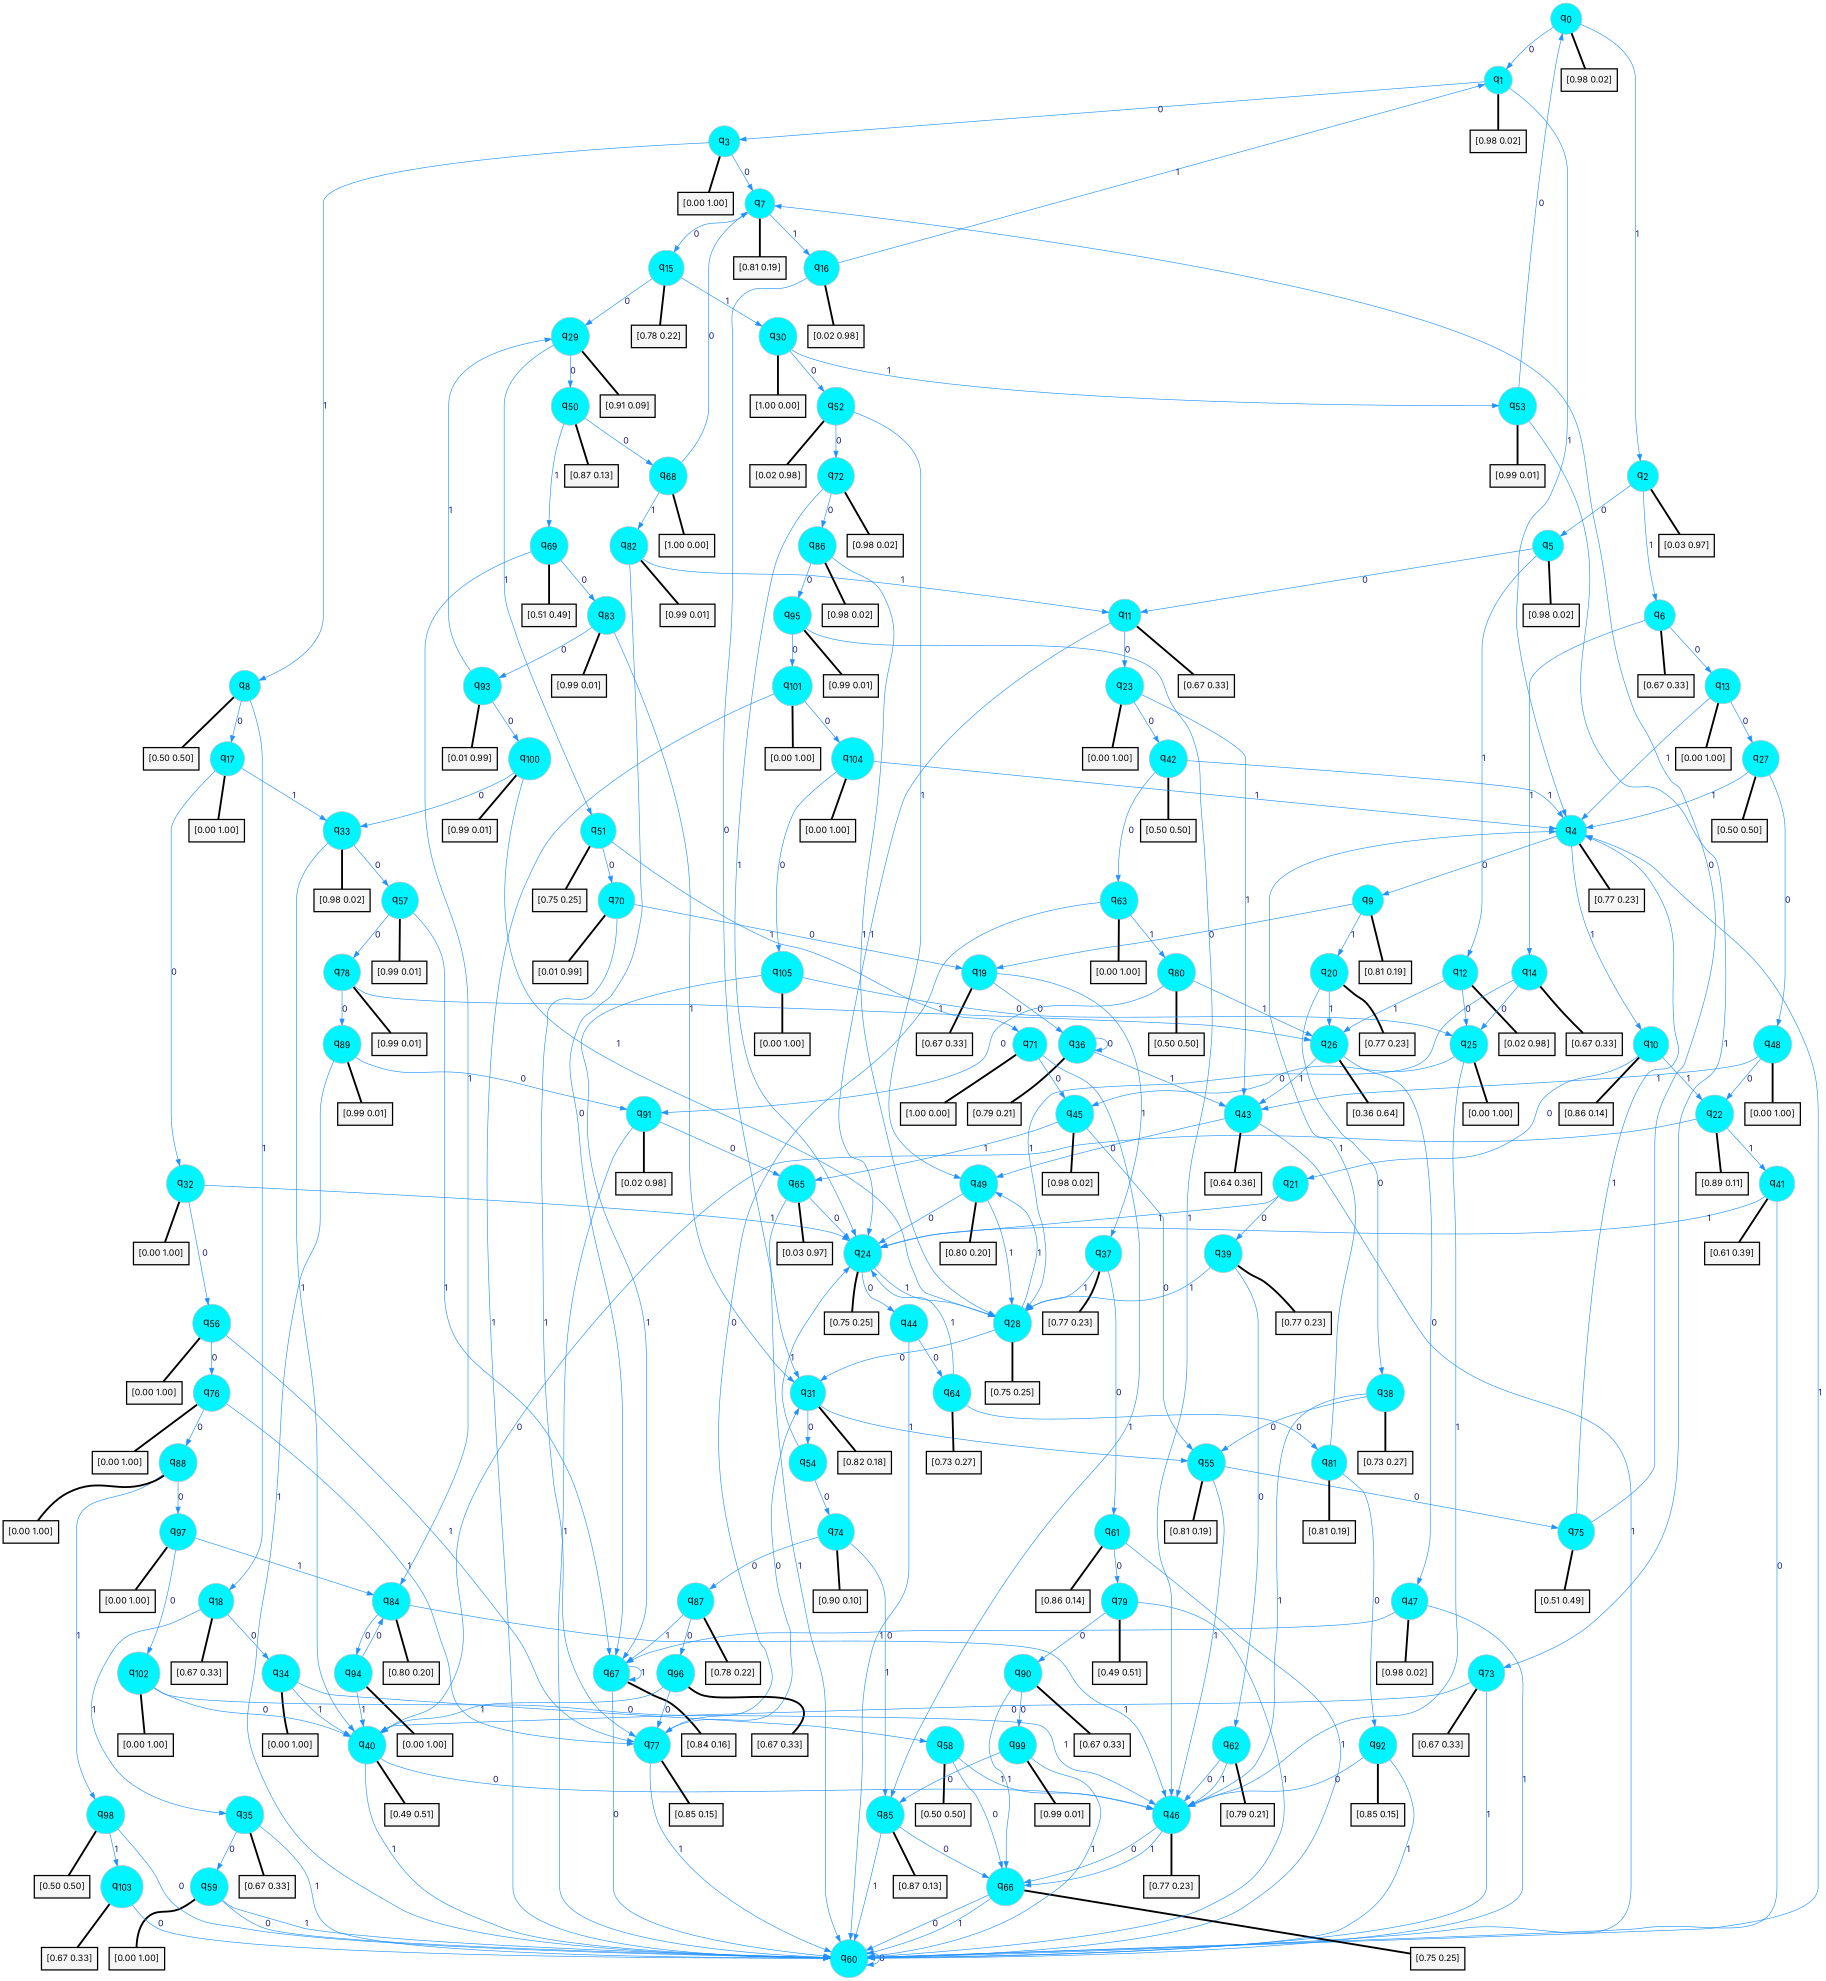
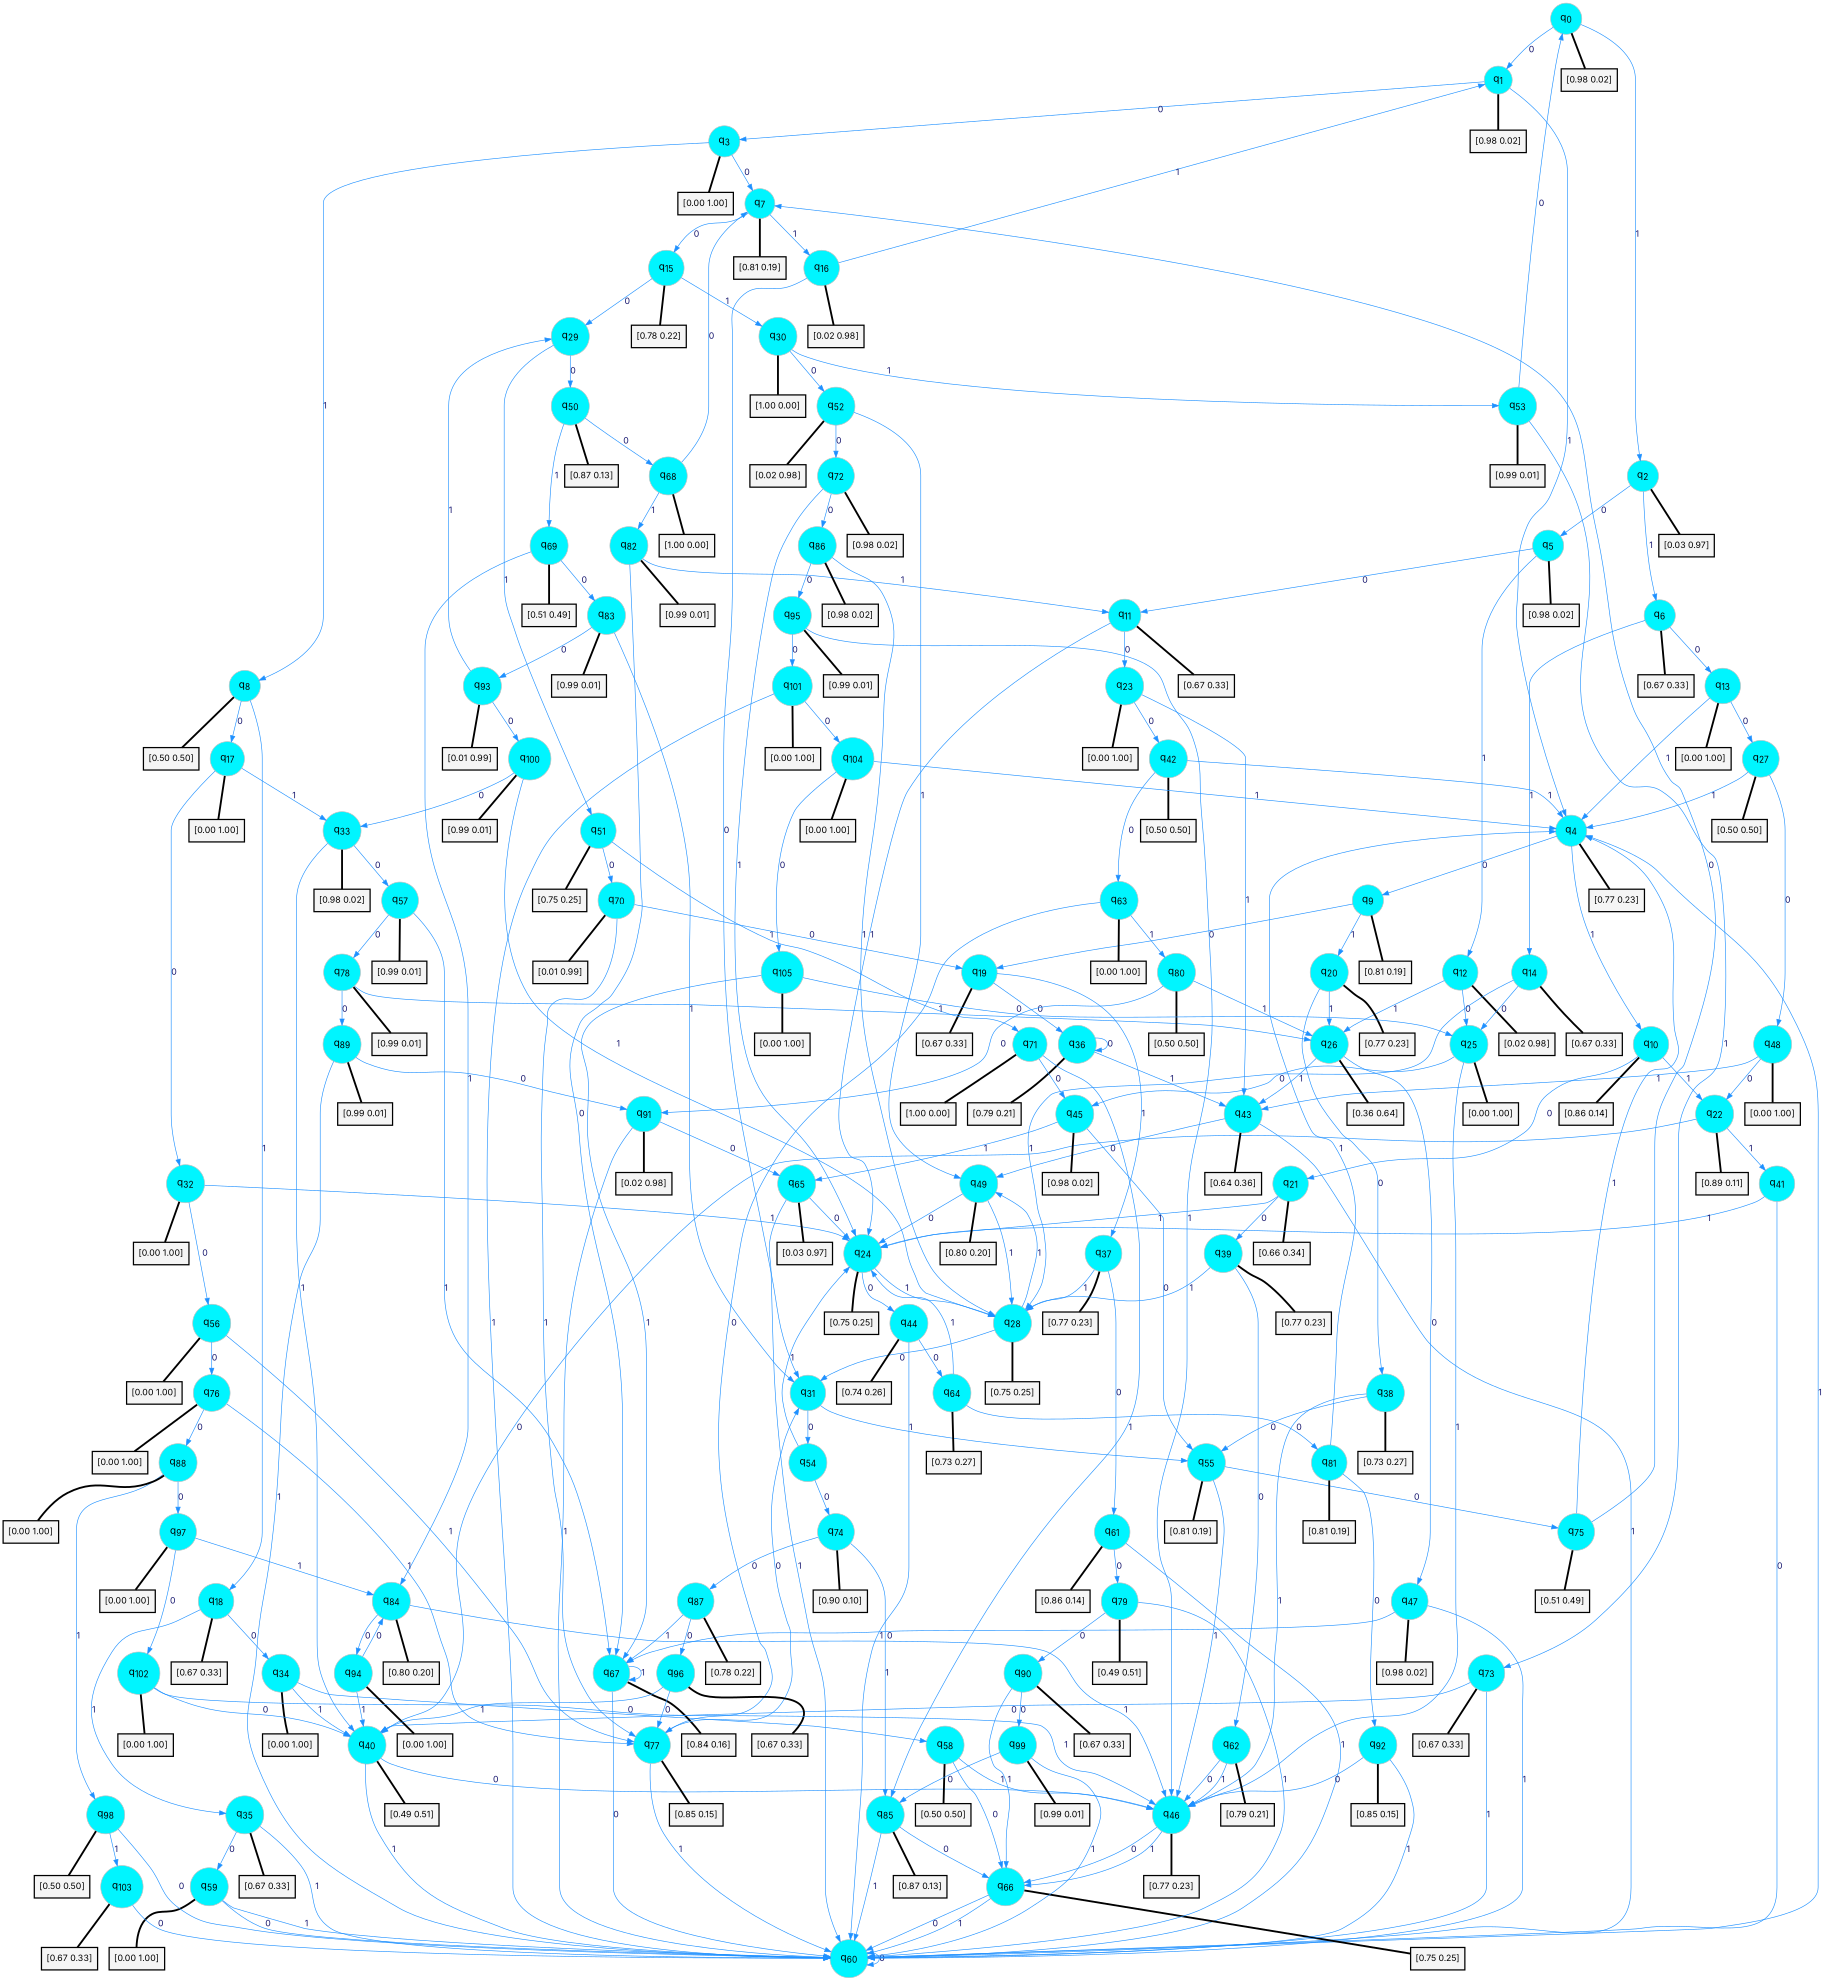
(628, 406) -> none
none -> (1282, 1254)
(1732, 1254) -> none
none -> (864, 1393)
(865, 1463) -> none
